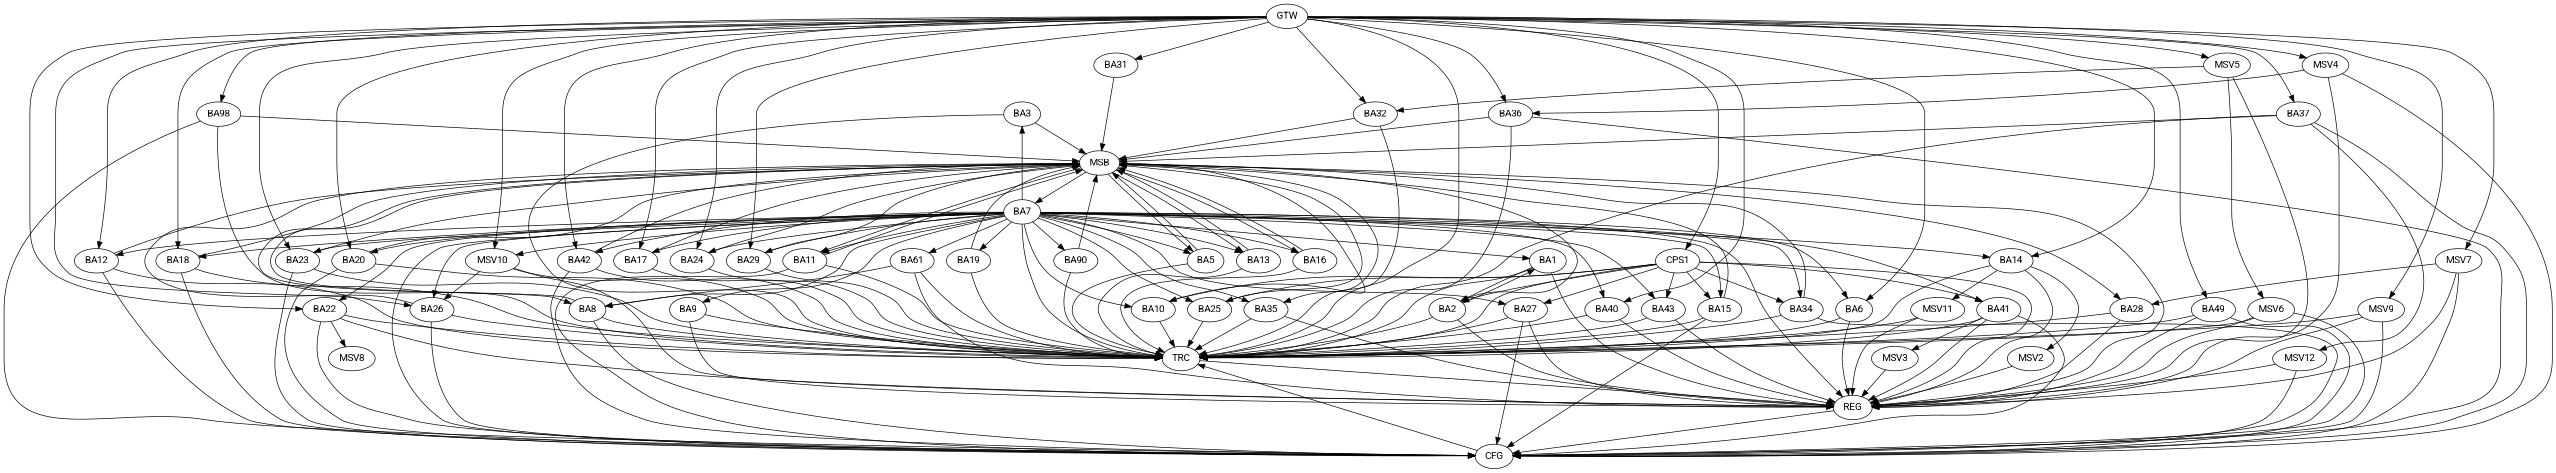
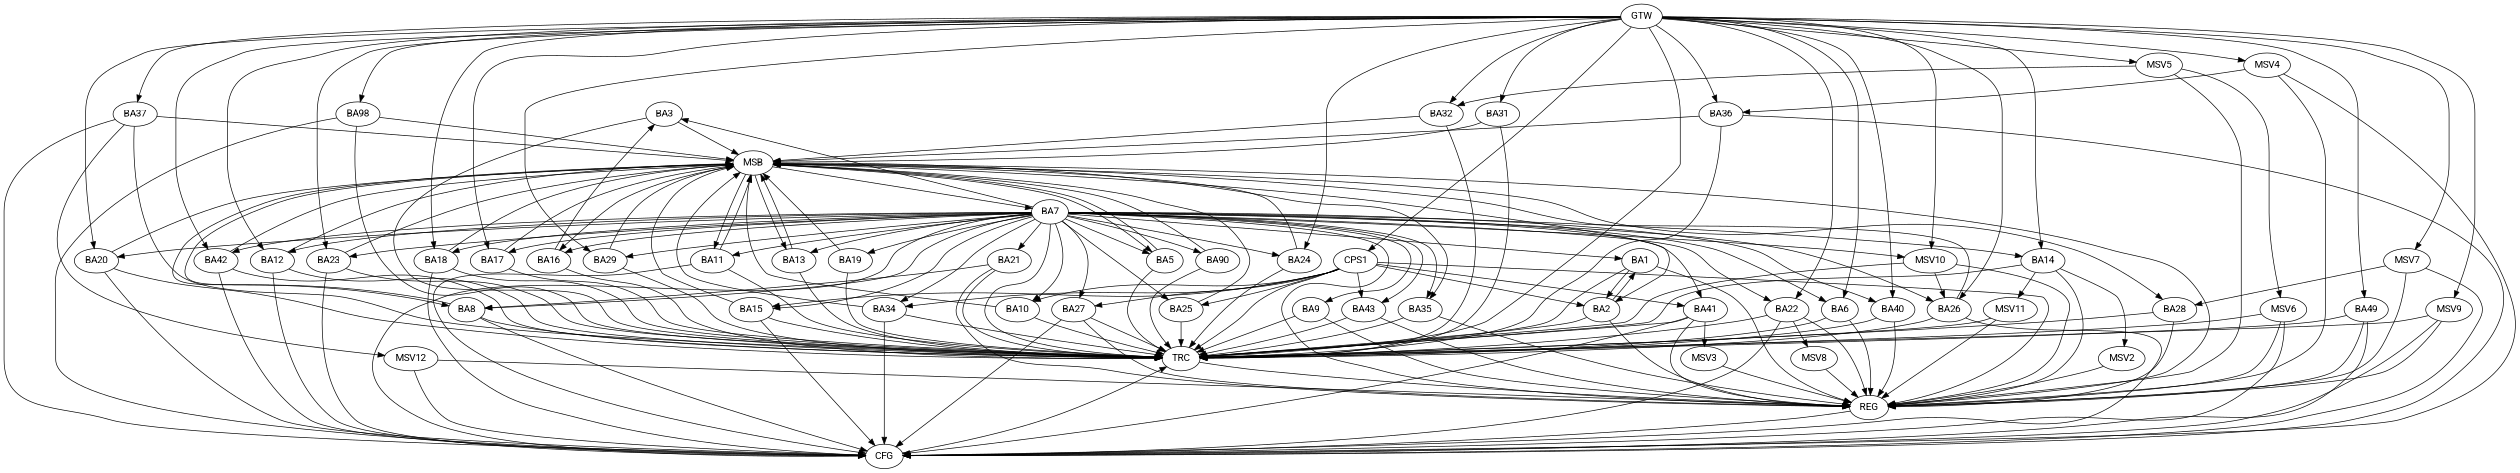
(1217, 203) -> (596, 189)
(912, 261) -> (1009, 261)
none -> (1471, 316)
none -> (1839, 381)
